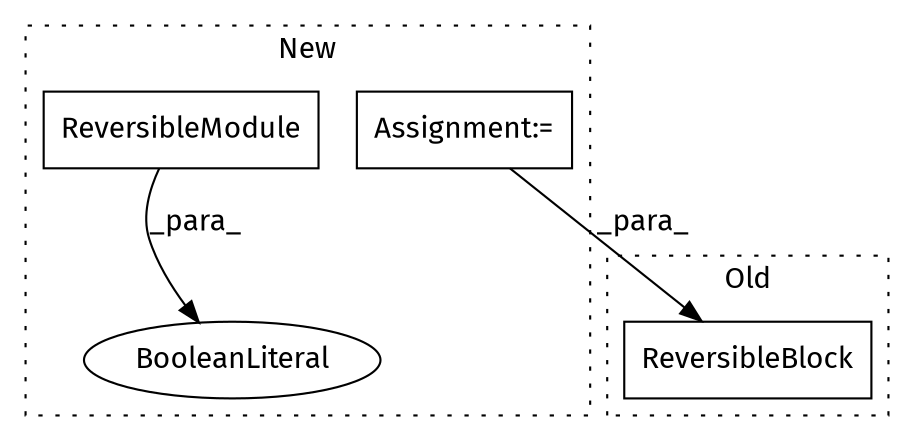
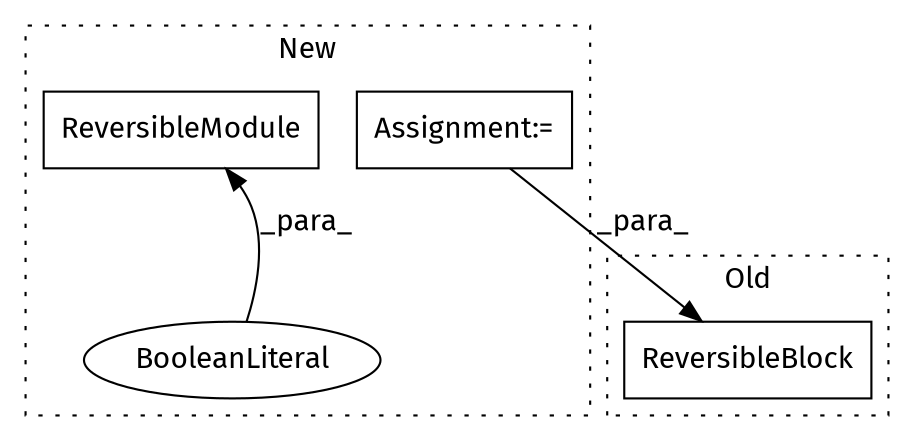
(150, 241) -> (259, 252)
